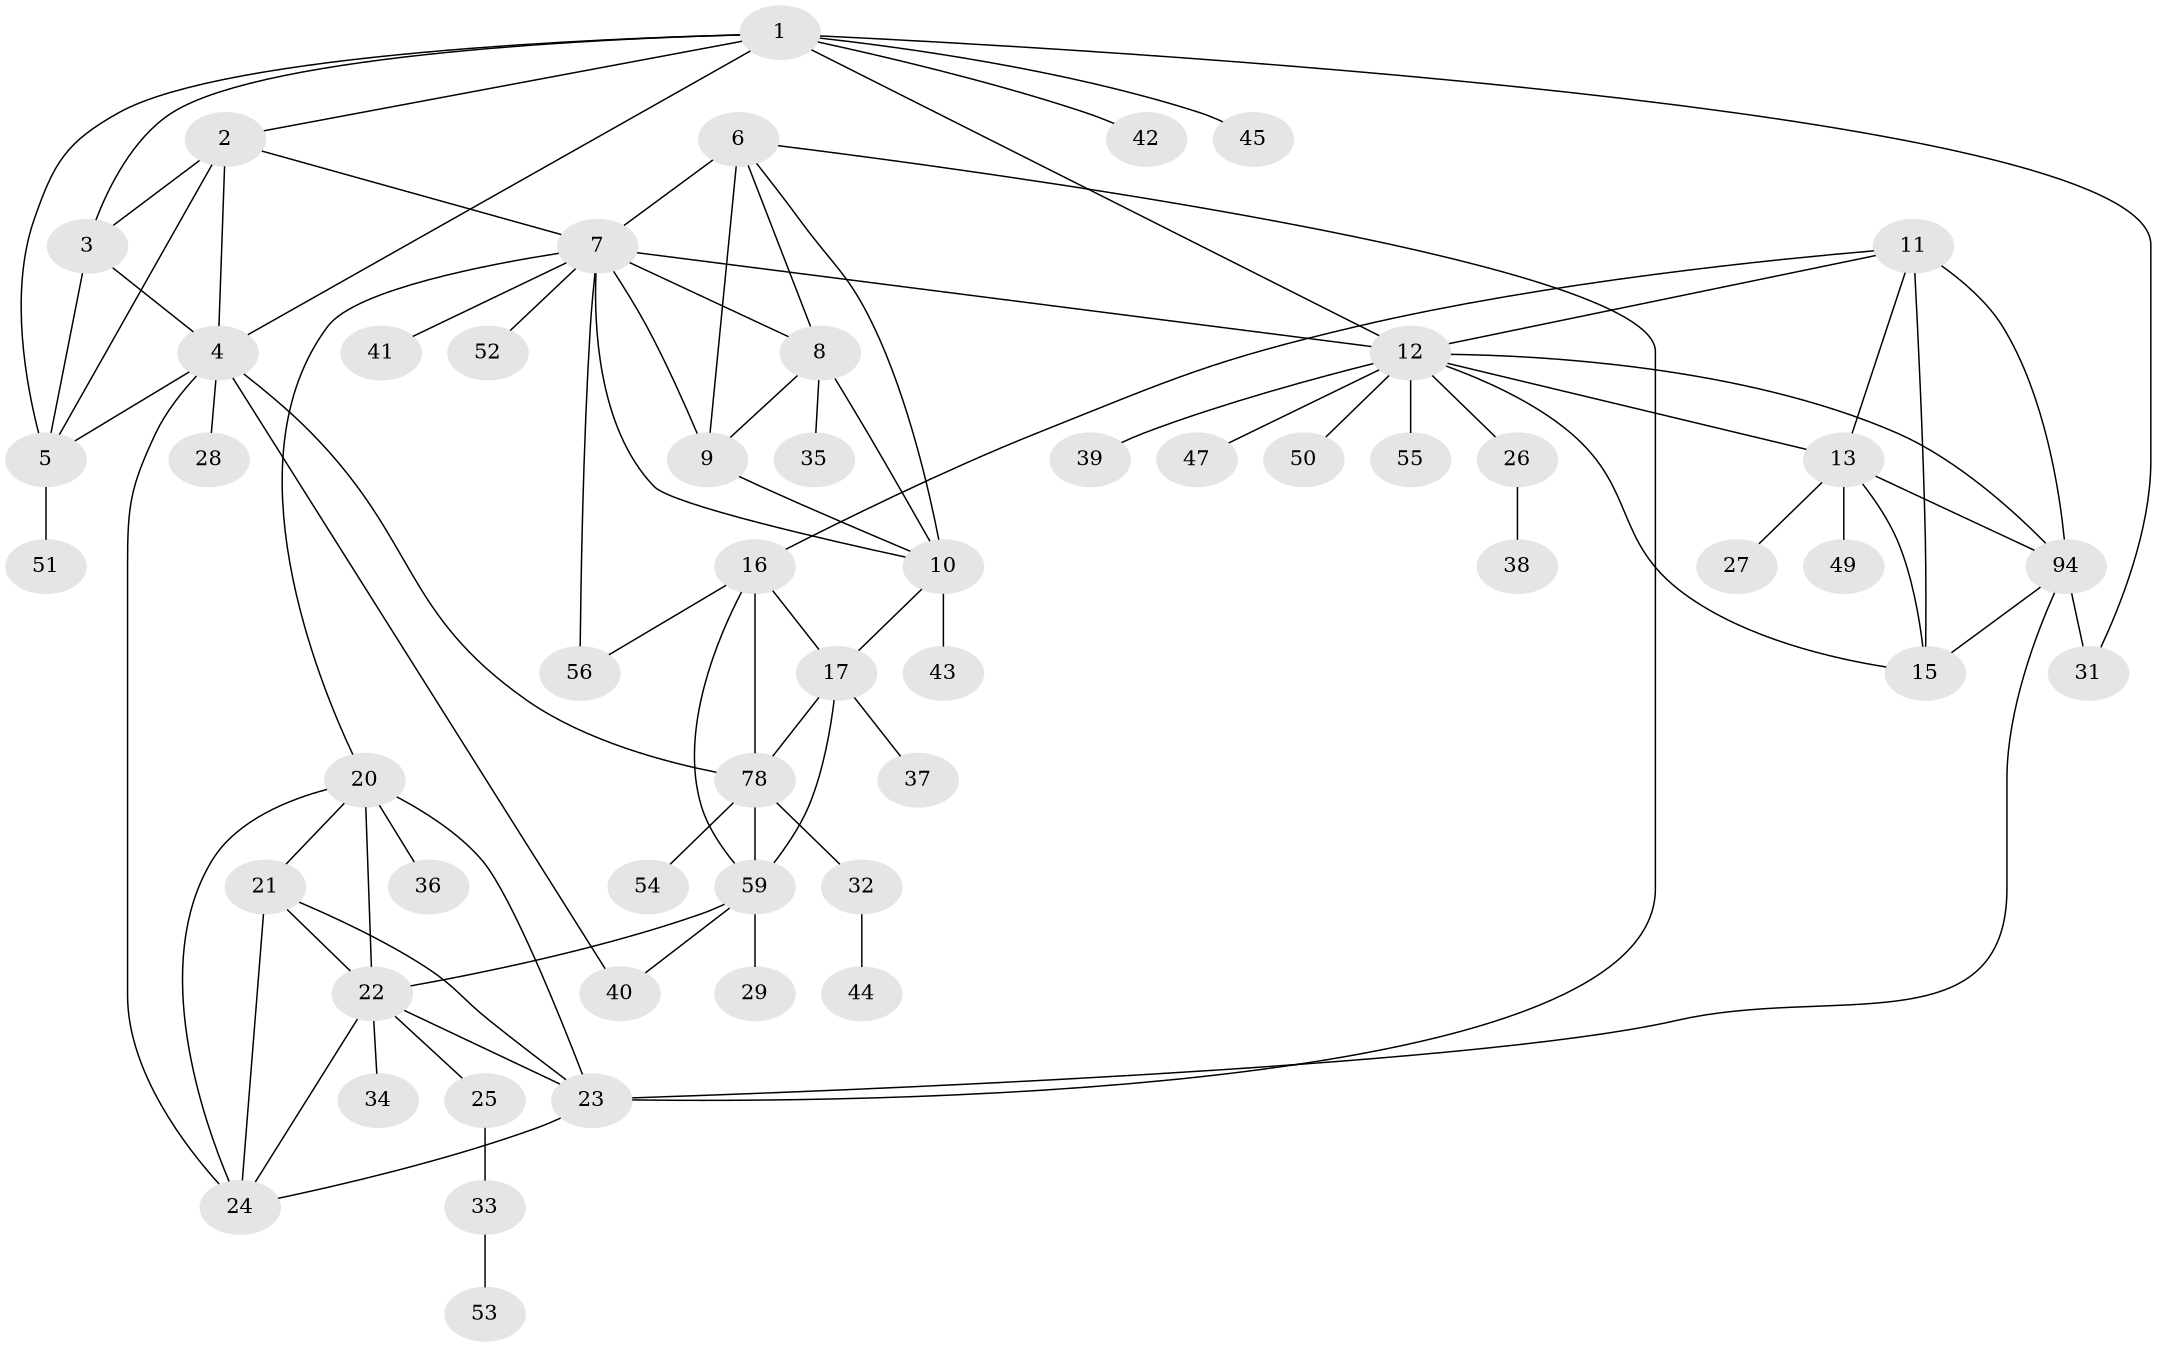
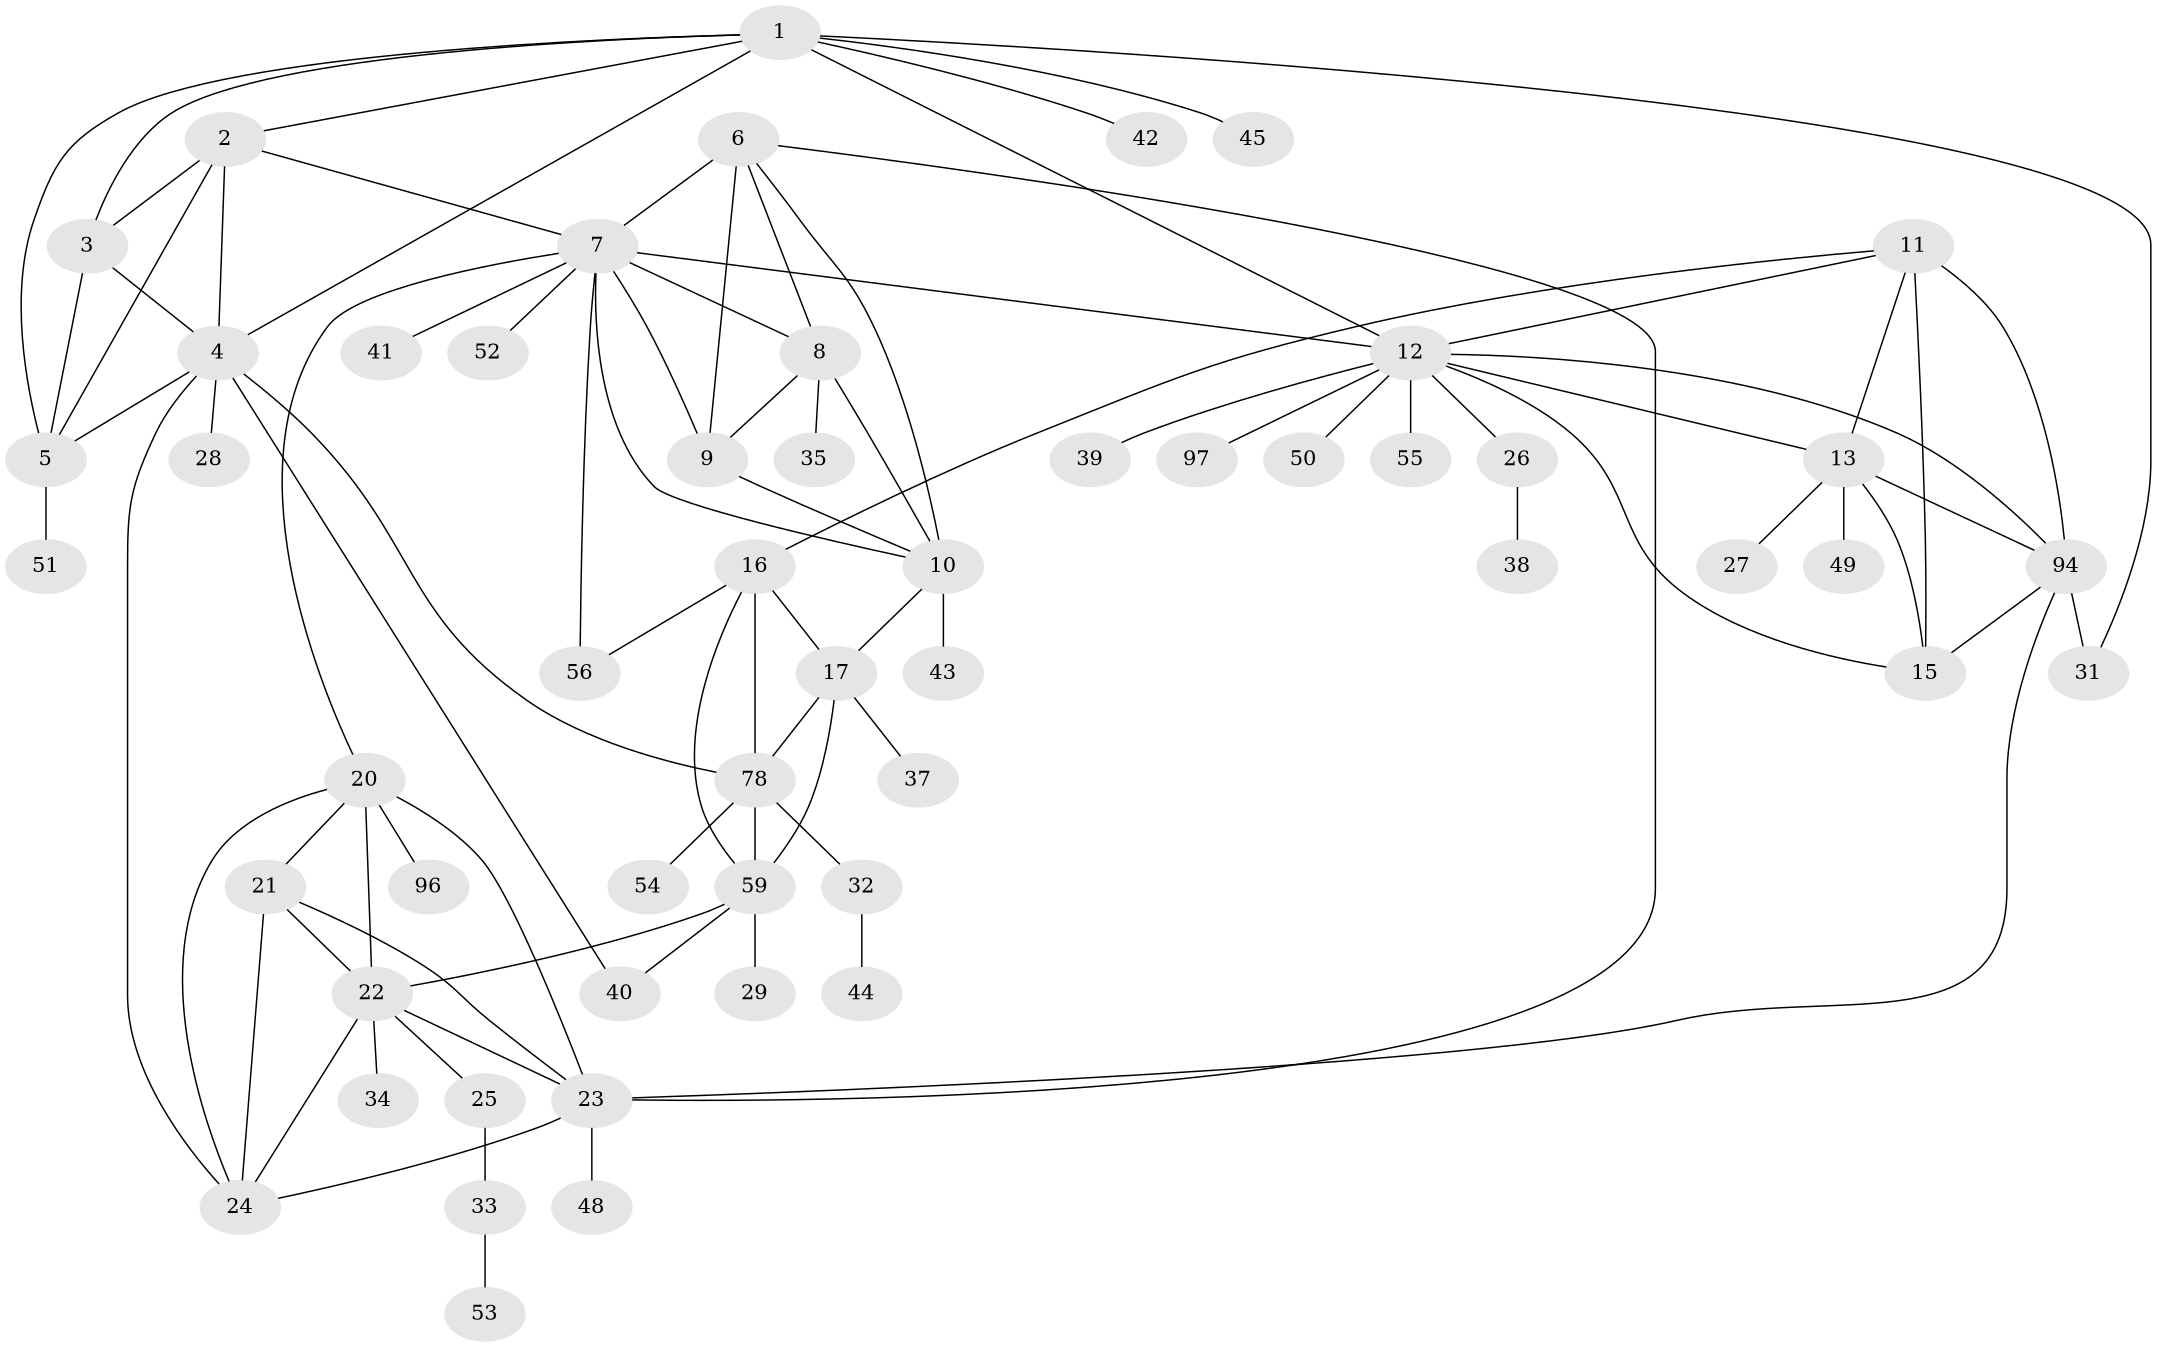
(1197, 460) -> (1197, 460)
(429, 887) -> (429, 887)
none -> (592, 1207)
